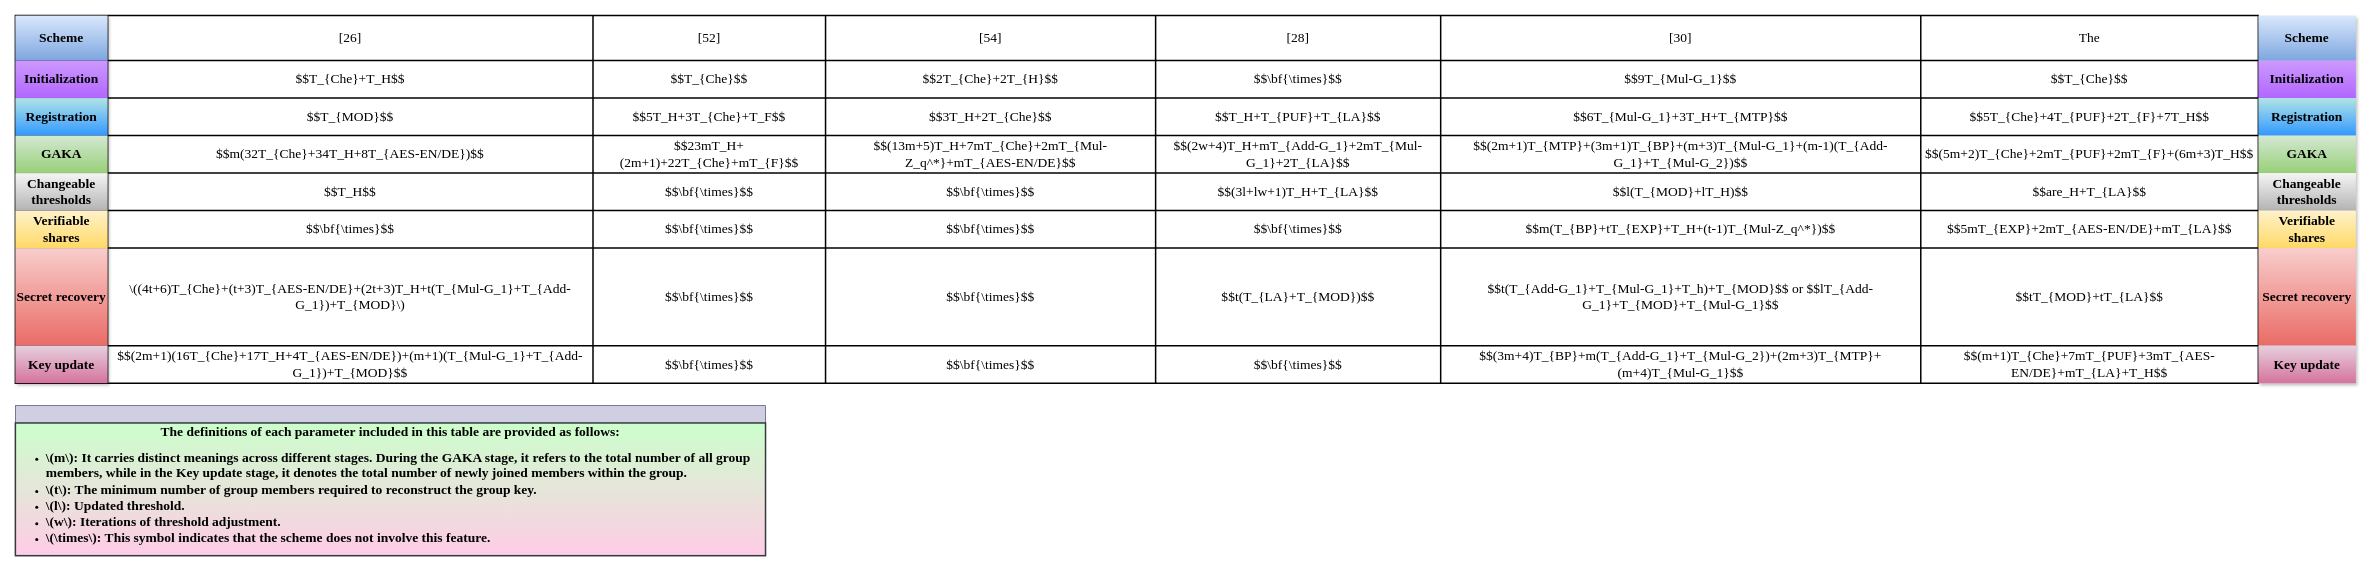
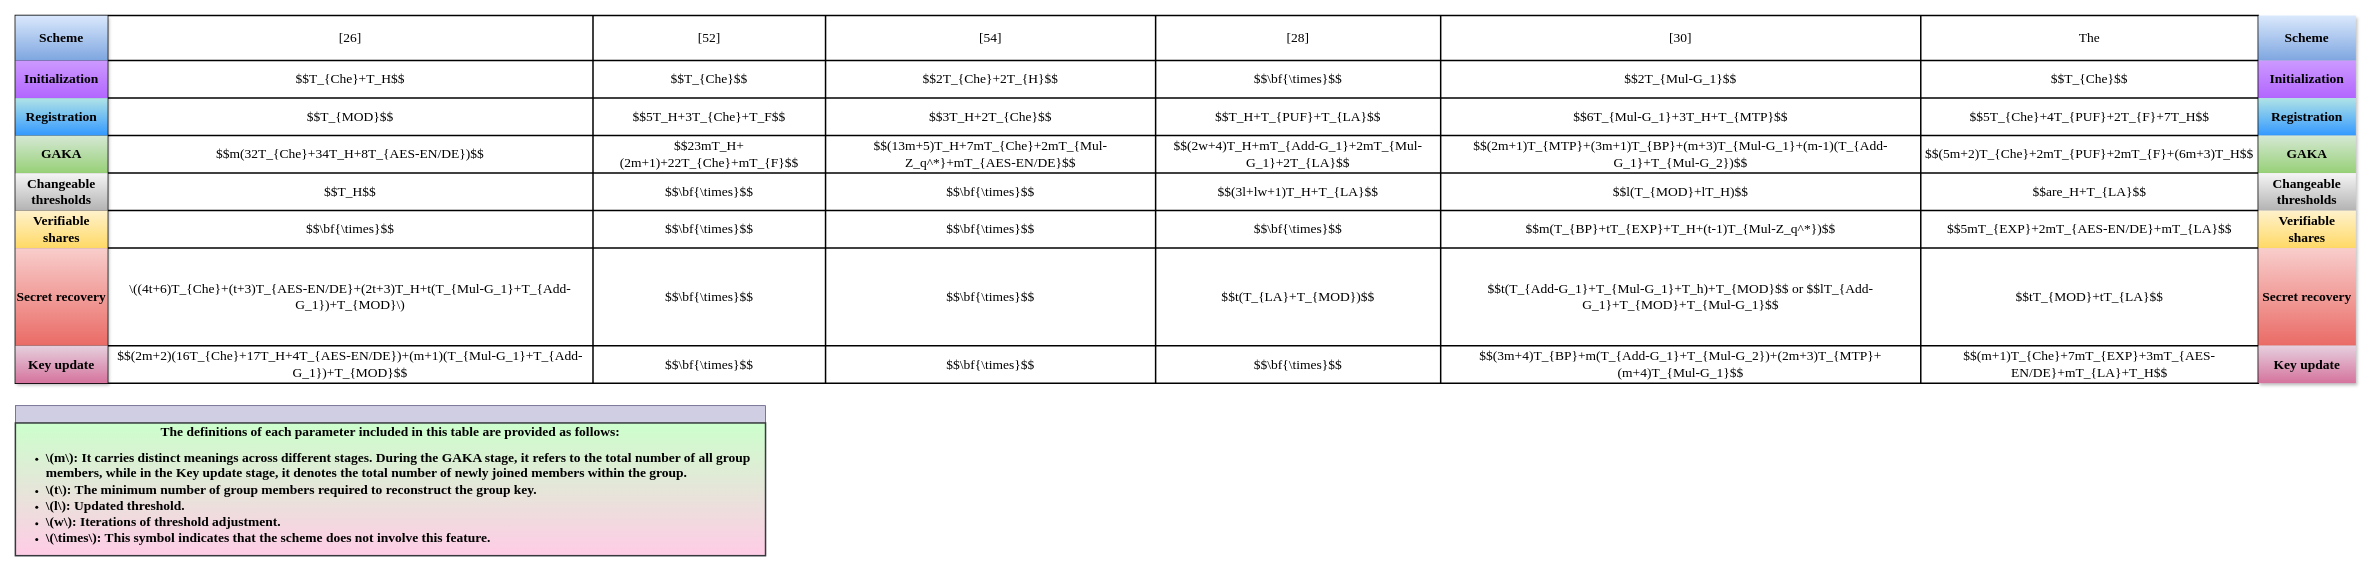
(1680, 79) -> (1680, 79)
(350, 364) -> (350, 364)
(2089, 364) -> (2089, 364)
